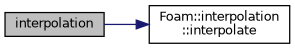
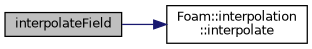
(55, 24) -> (63, 24)
